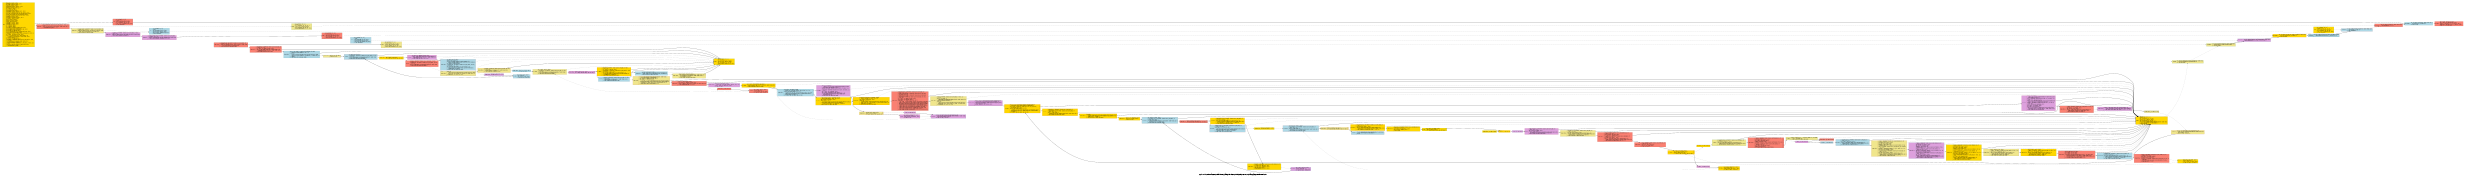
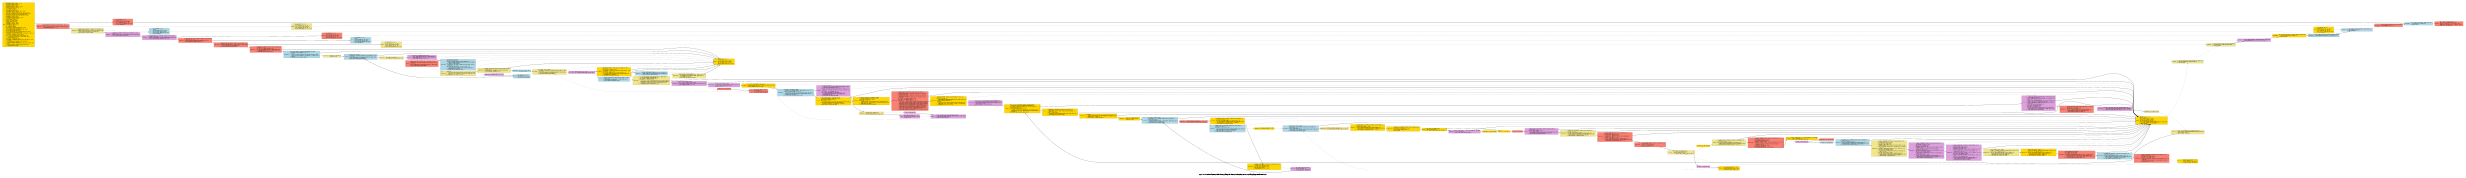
none -> (195, 40)
(391, 58) -> (391, 58)
(689, 83) -> (689, 83)
(948, 101) -> (948, 101)
(1517, 131) -> (1517, 131)
none -> (1465, 132)
(1368, 133) -> none
(1802, 139) -> (1802, 139)
(1681, 152) -> (1681, 152)
(1964, 153) -> (1964, 153)
